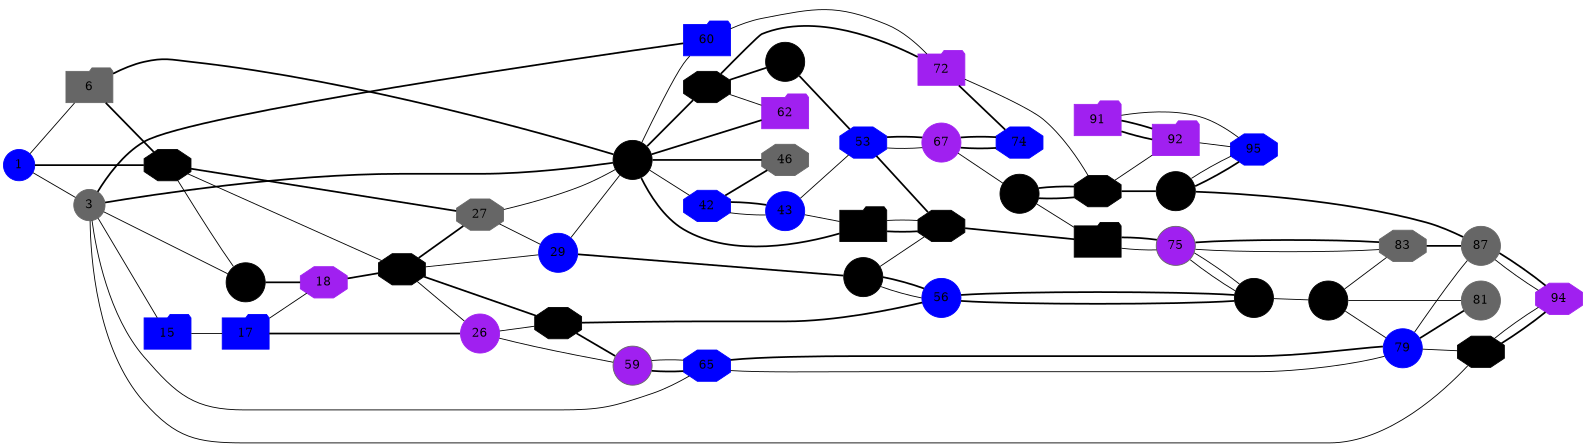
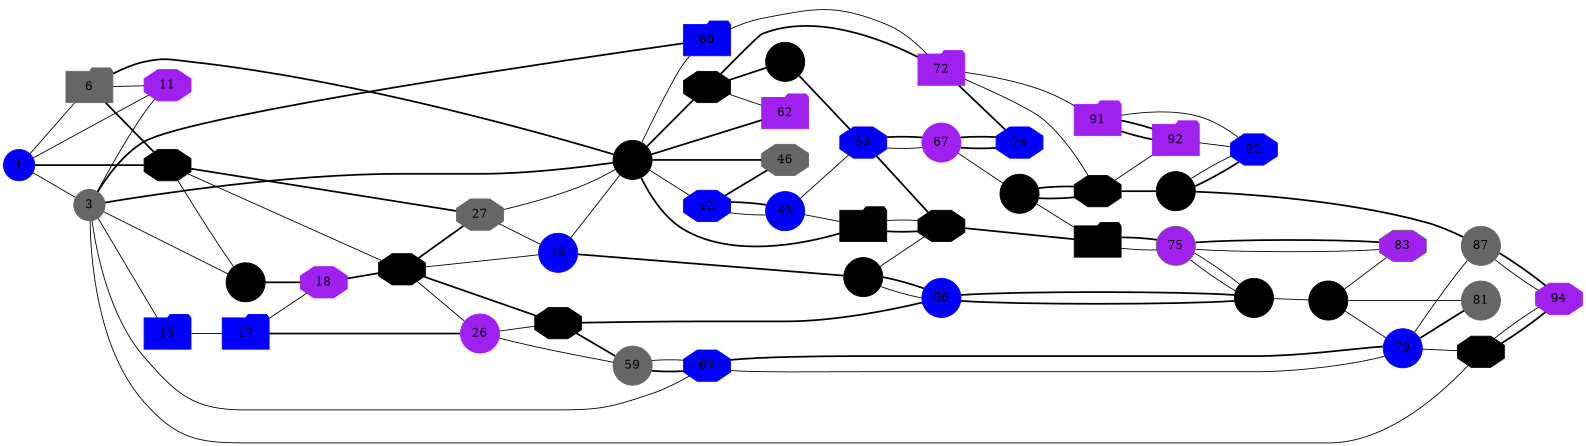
none -> (1021, 84)
none -> (168, 85)
(1403, 246) -> (1403, 246)
(1444, 246) -> none
(633, 366) -> (633, 366)
